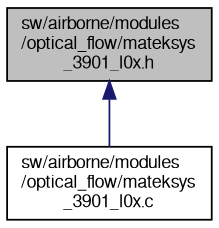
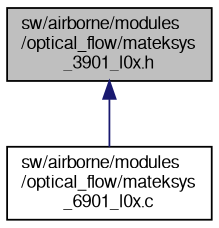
(109, 183) -> (109, 183)
